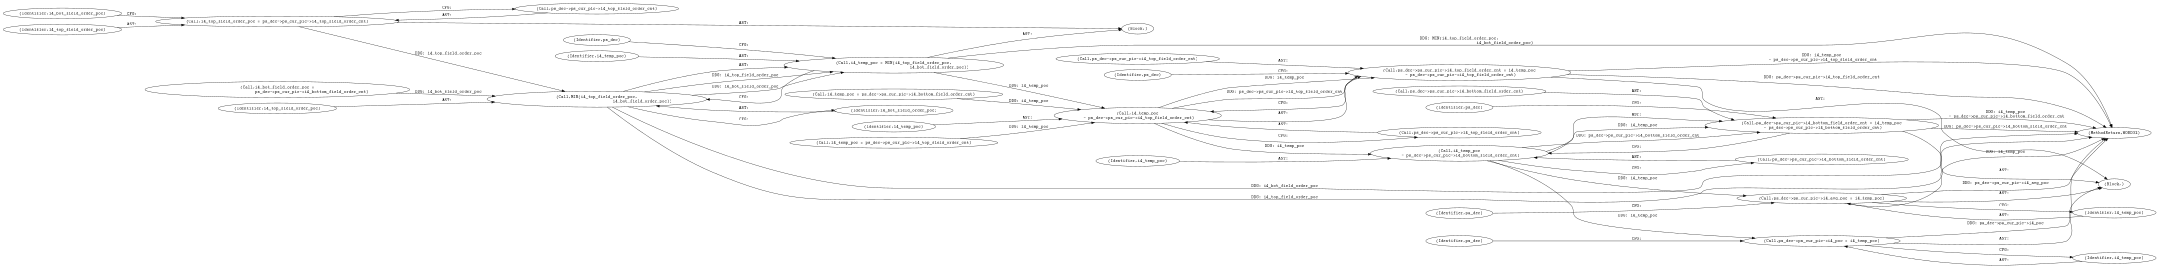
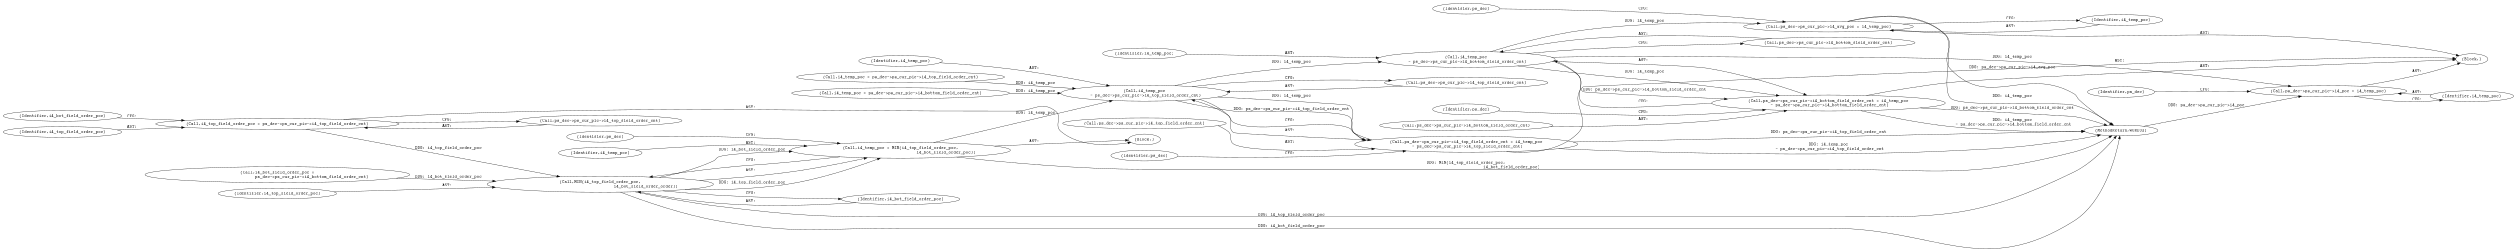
(597, 99) -> (600, 184)
(2026, 230) -> (2221, 111)
